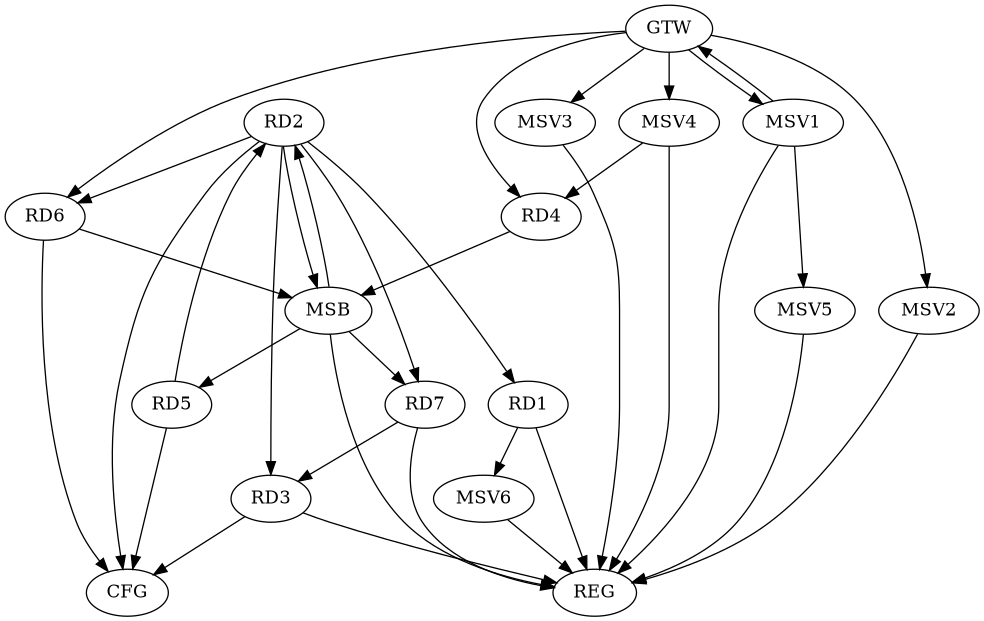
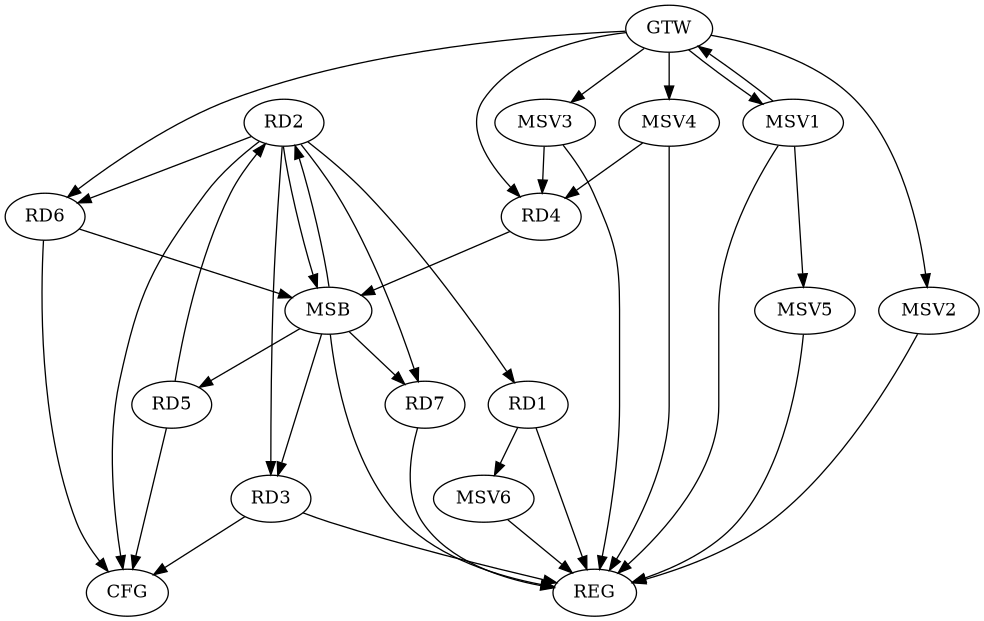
none -> (543, 163)
(349, 451) -> (302, 398)
